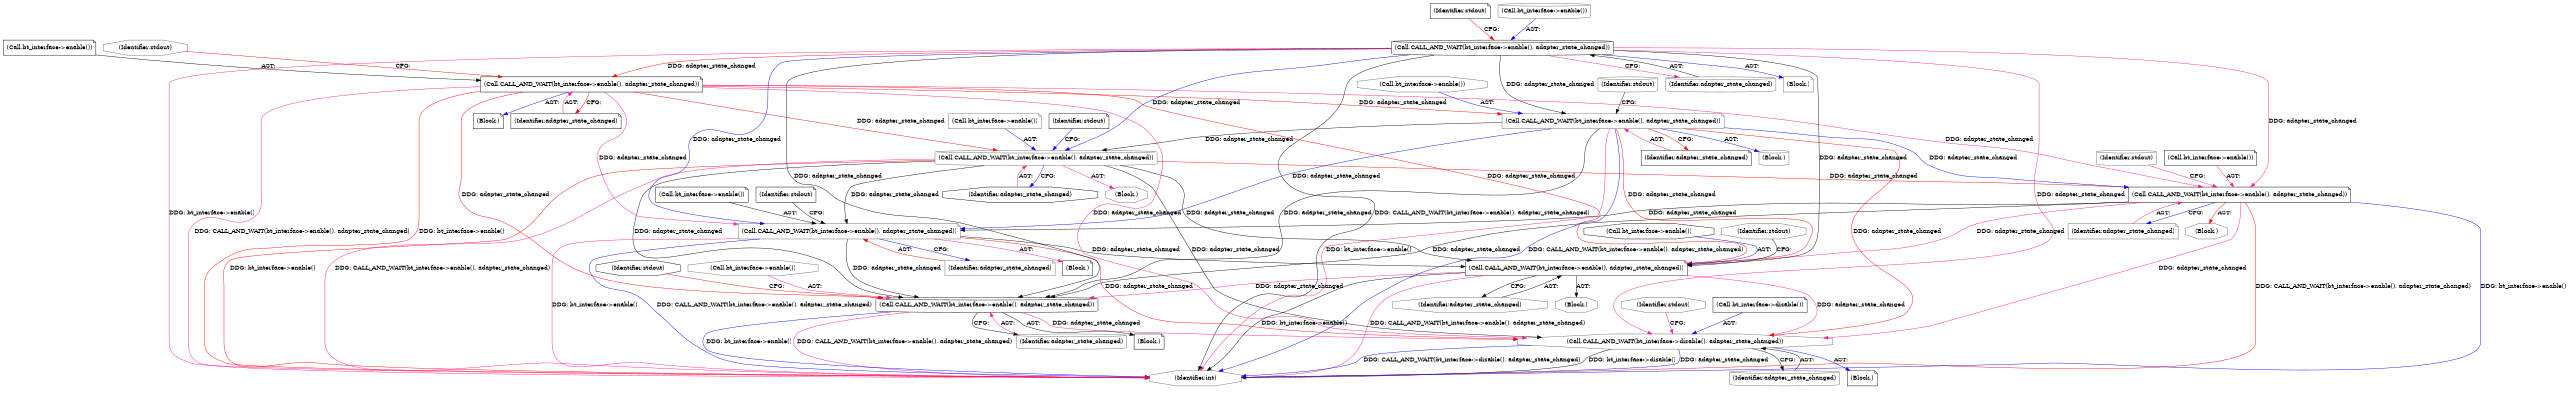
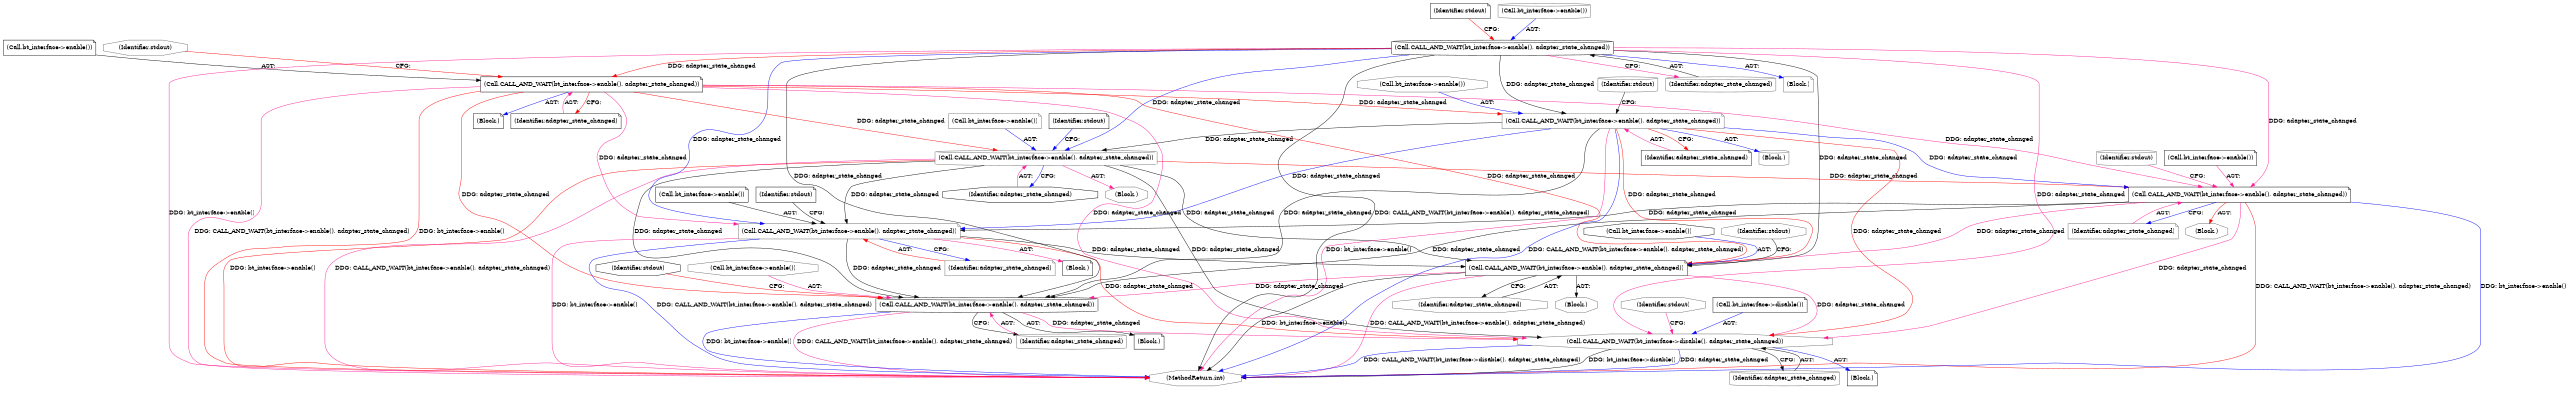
(1196, 378) -> (1196, 378)
